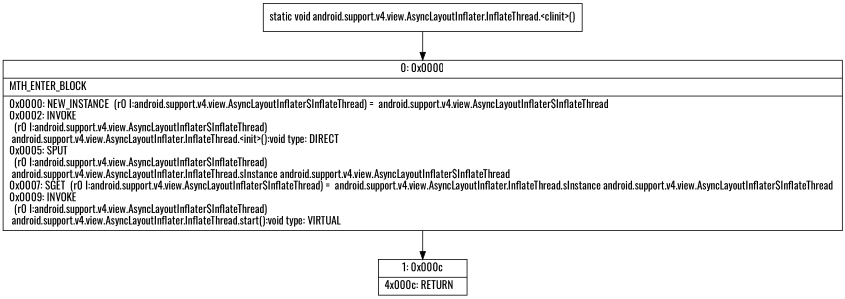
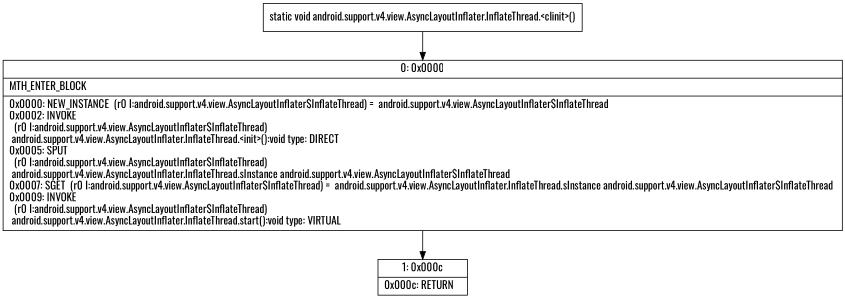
(423, 286) -> (423, 286)
